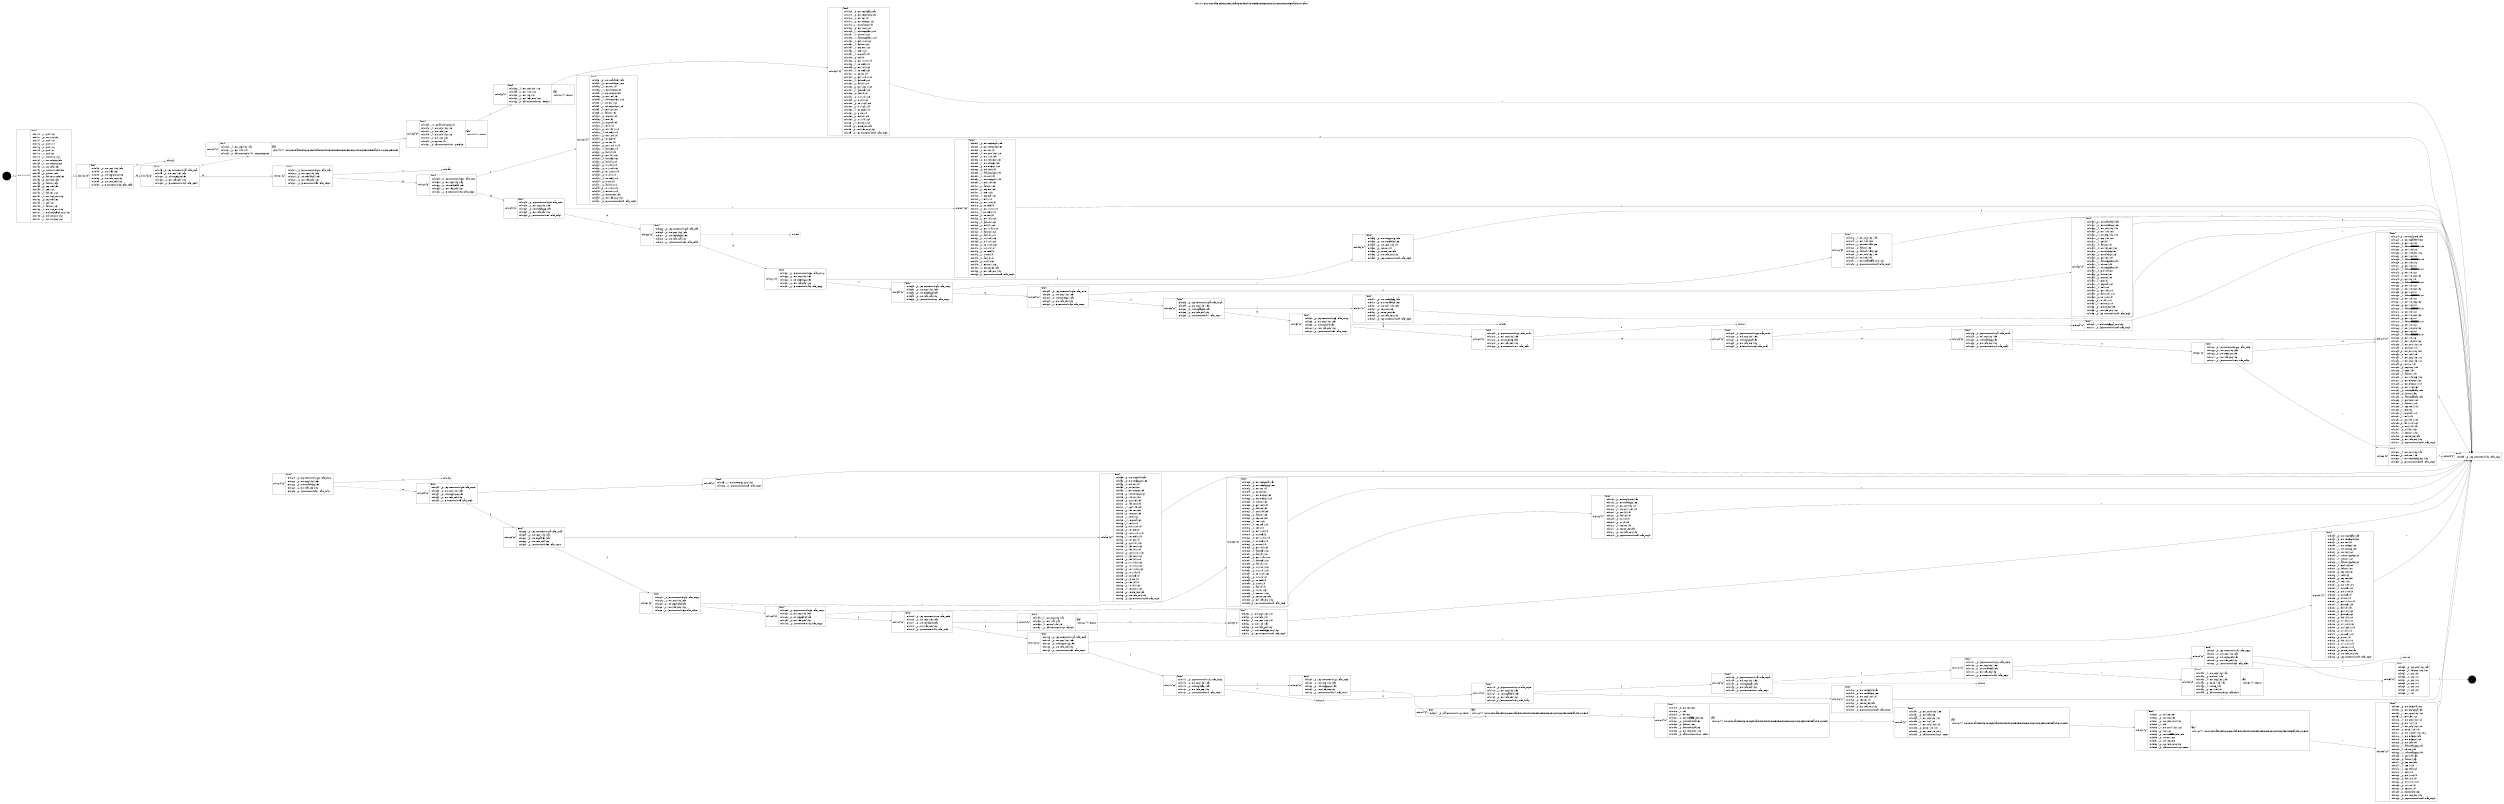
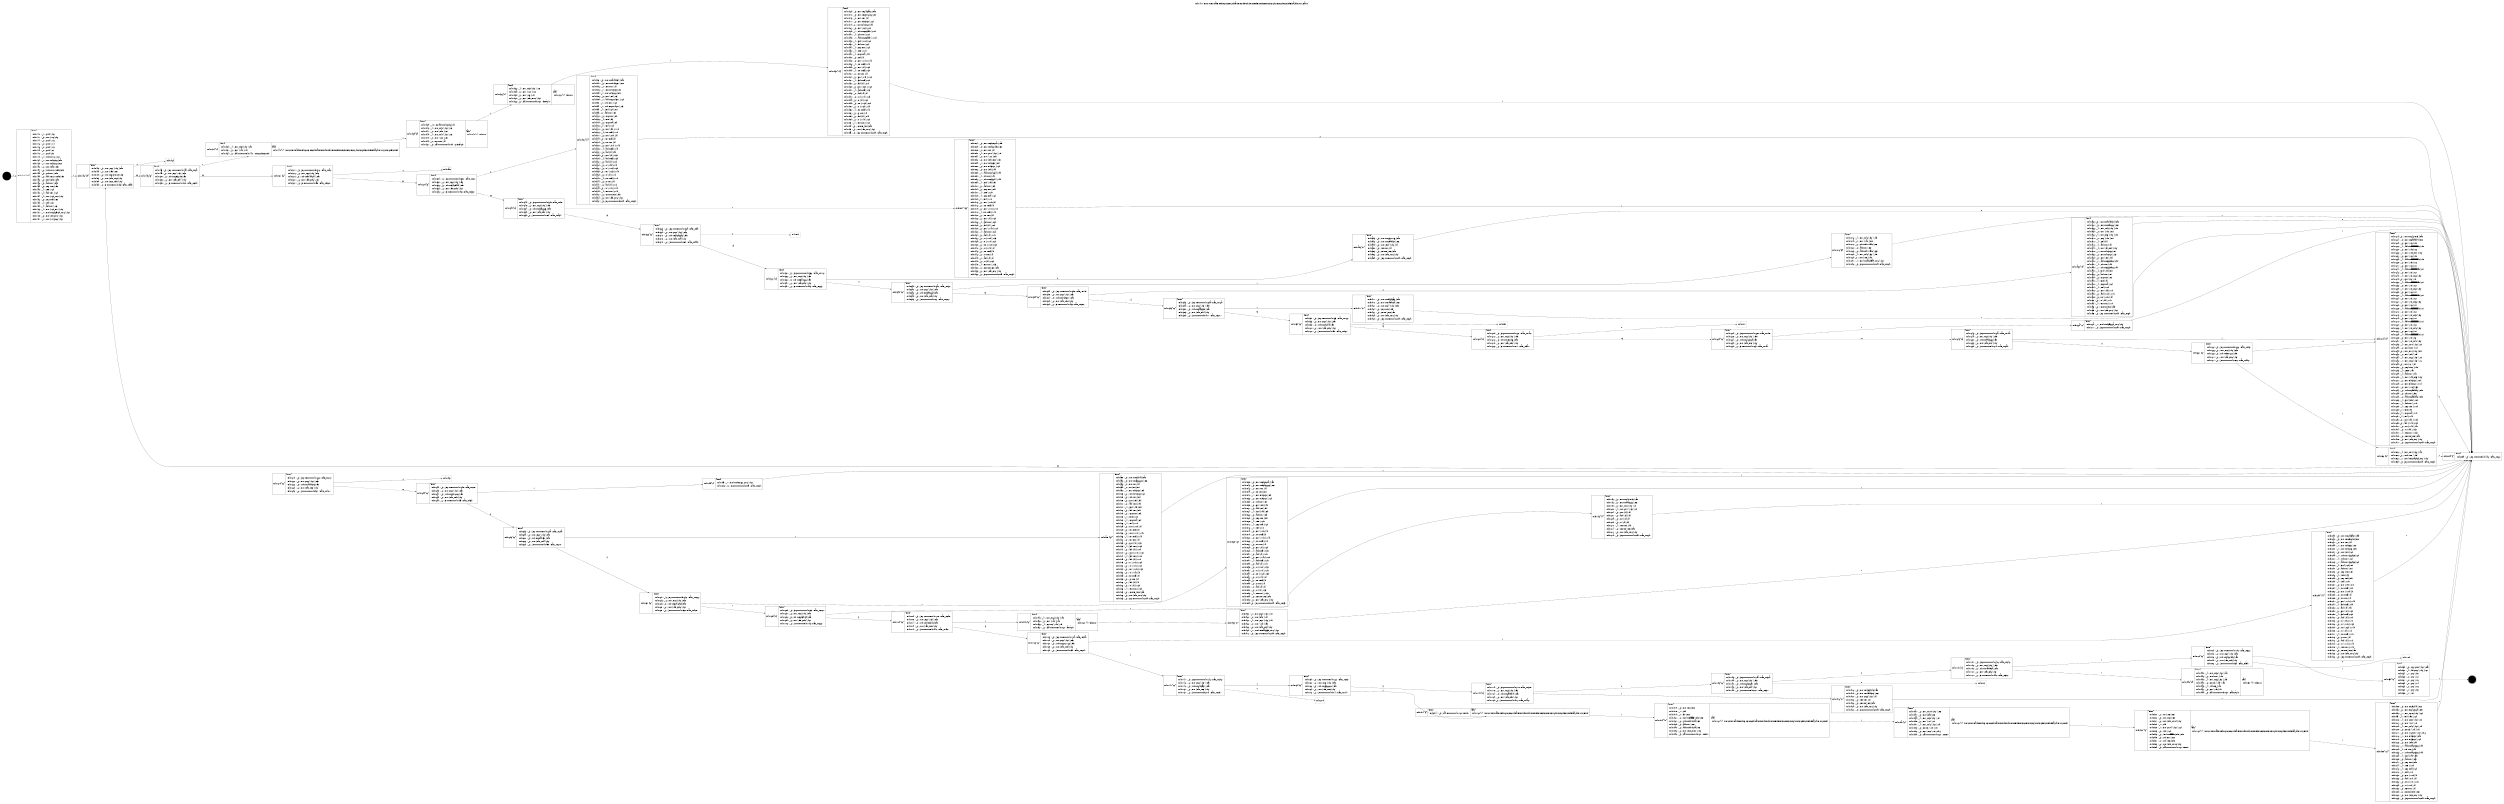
none -> (1168, 467)
(1398, 698) -> (1411, 689)
